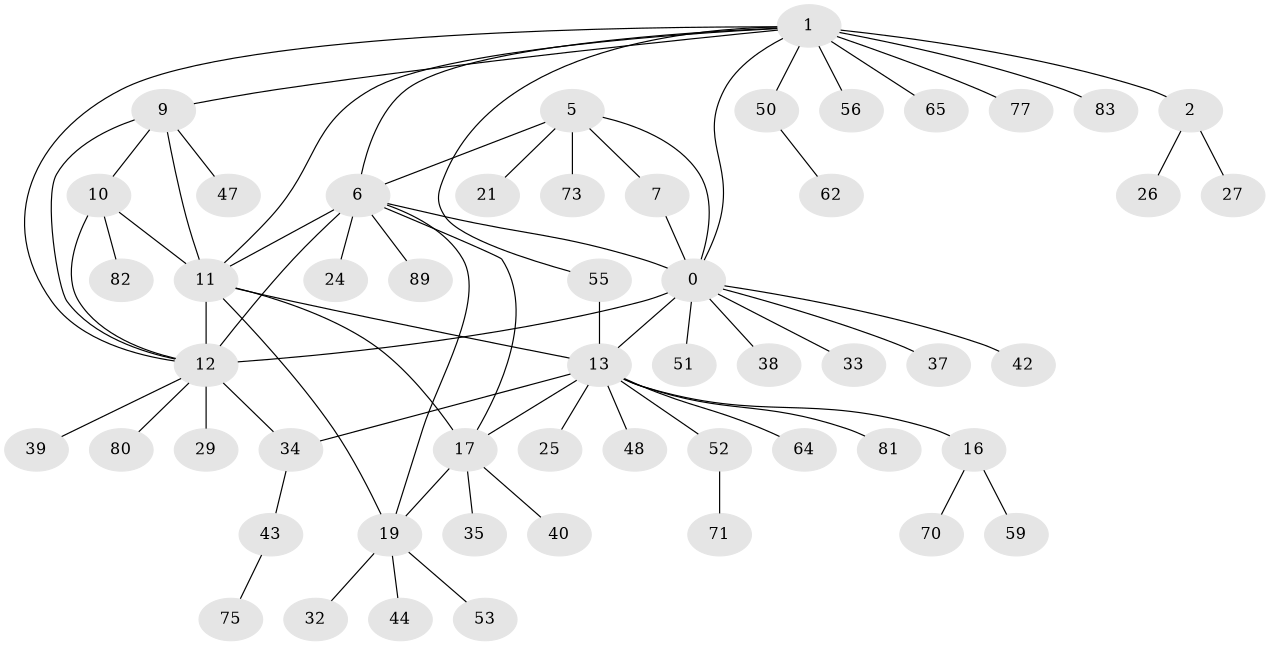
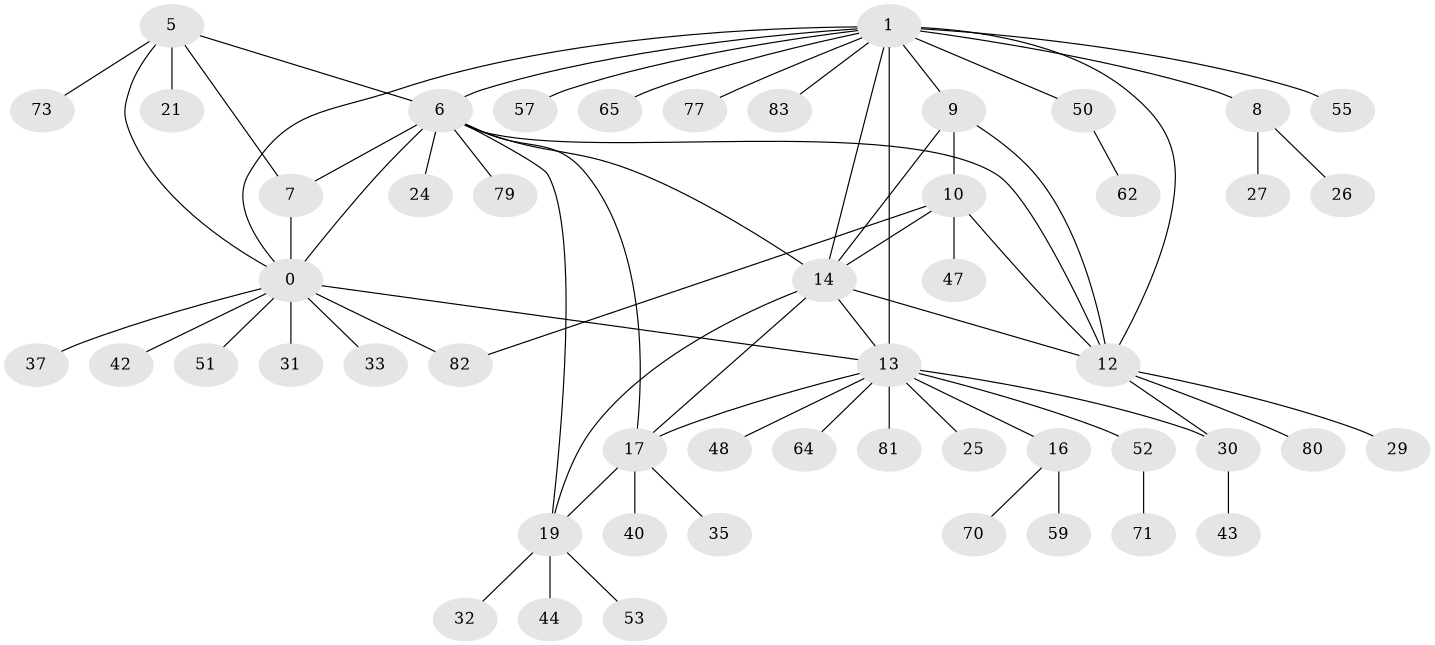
(852, 111) -> (525, 111)
(1191, 111) -> (1258, 111)
(196, 153) -> (954, 238)
none -> (366, 153)
(206, 280) -> (824, 280)
(420, 280) -> (505, 196)
(599, 323) -> (889, 181)
(433, 341) -> (376, 323)
(769, 365) -> (291, 365)
(37, 450) -> none
(291, 450) -> (1228, 450)
(231, 620) -> none
